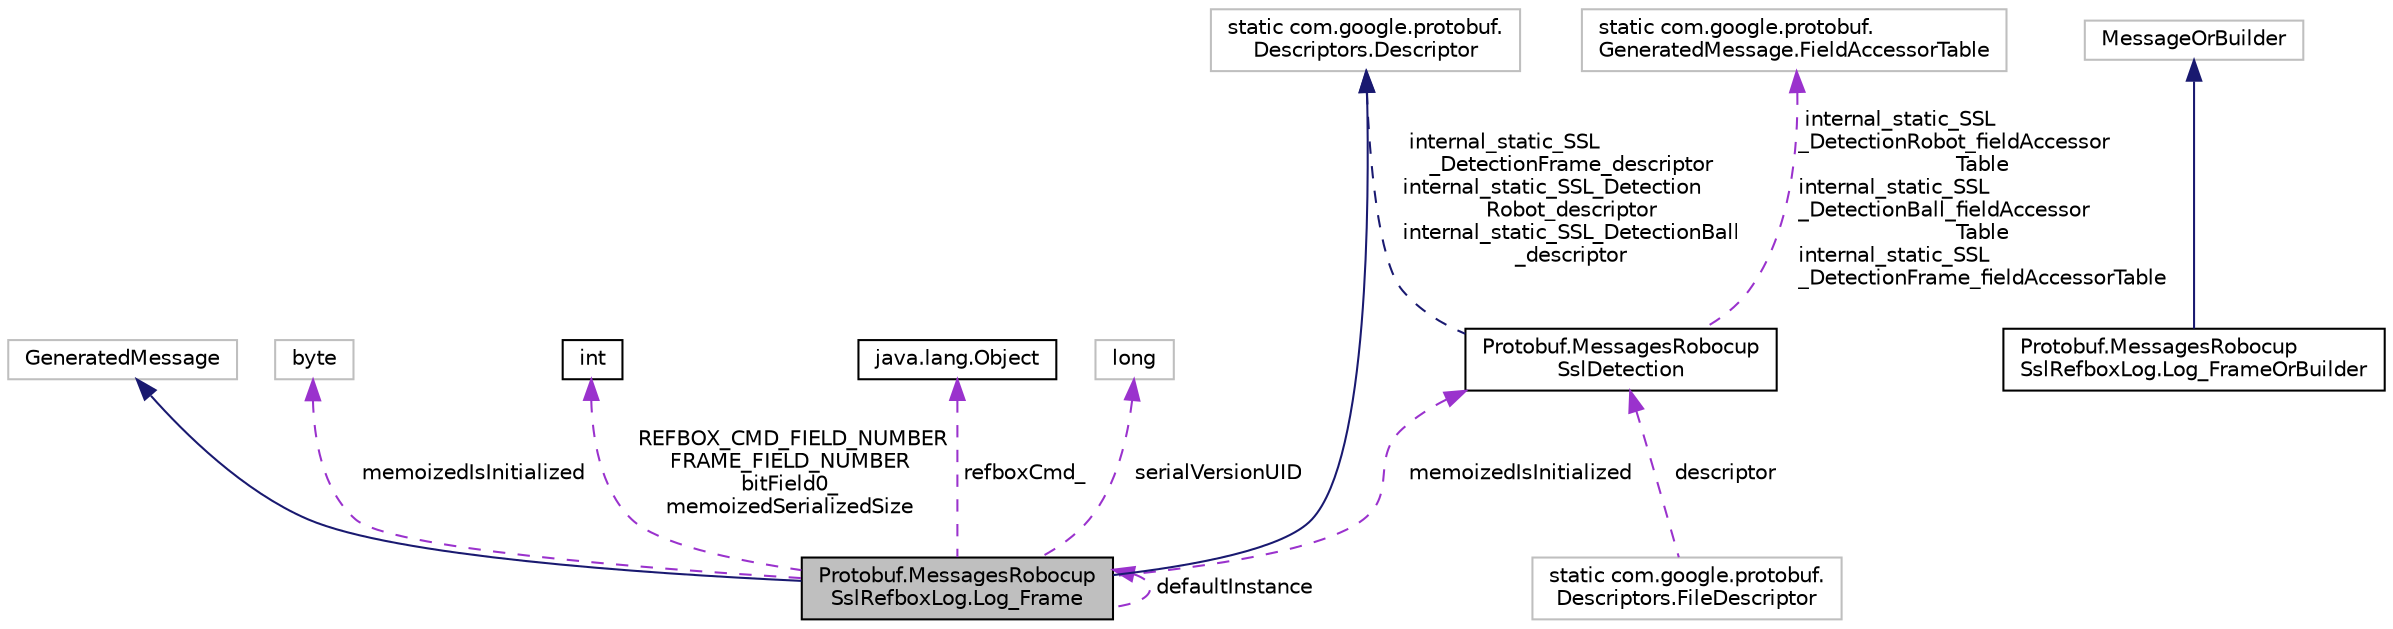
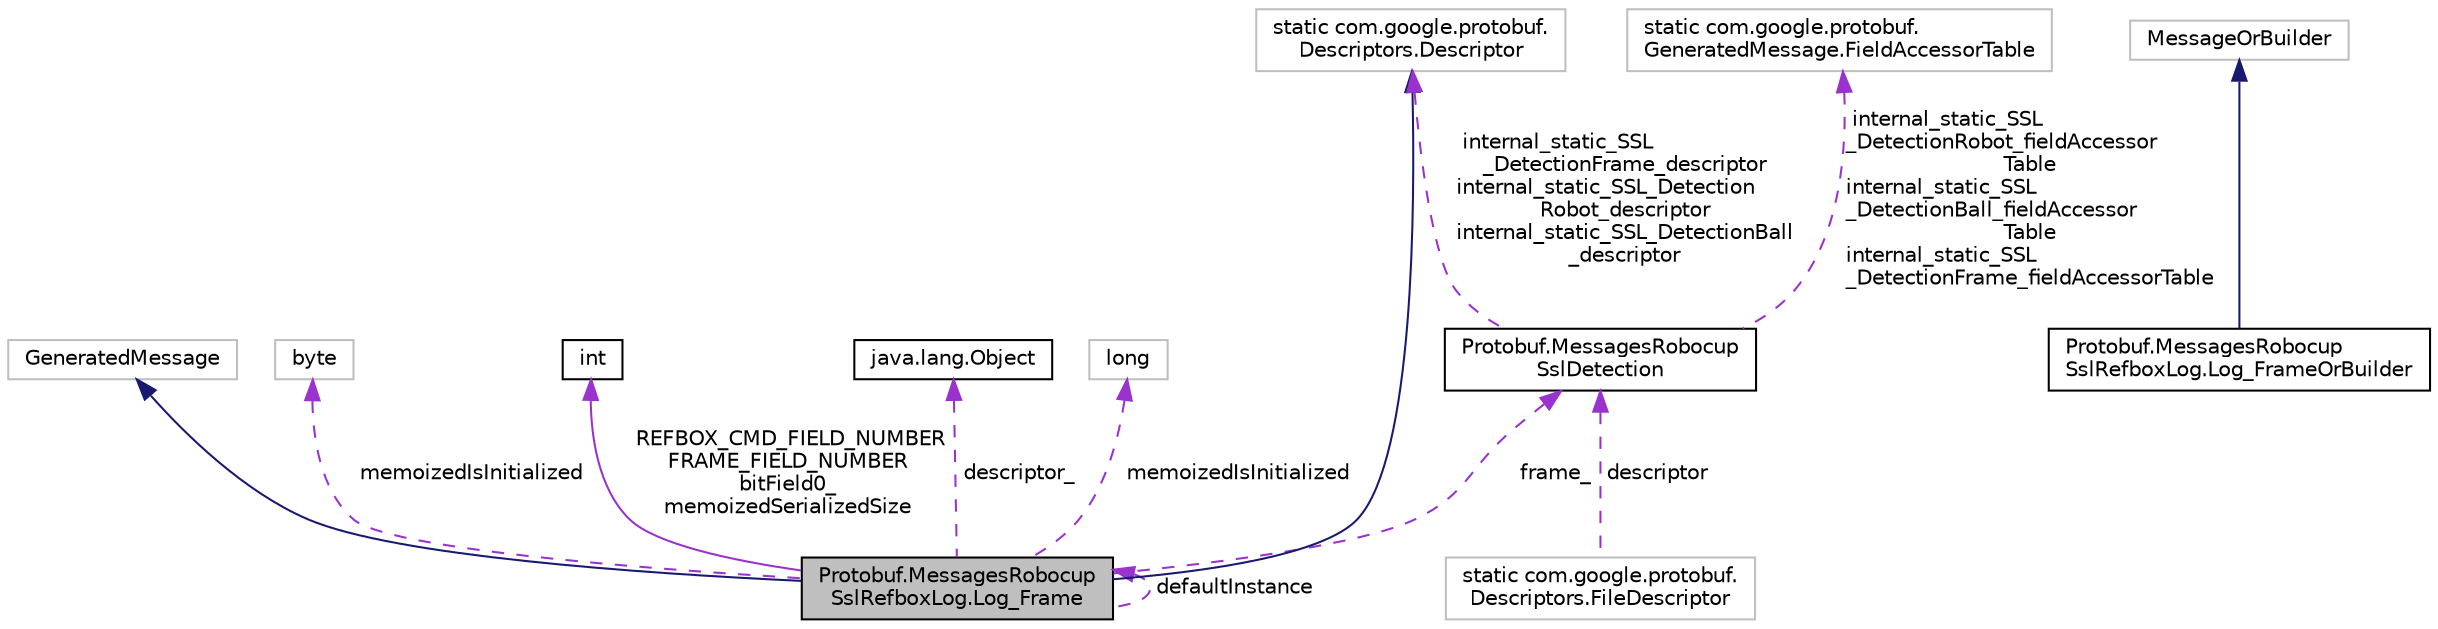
(1381, 231) -> (1433, 224)
(1022, 474) -> (1017, 474)
(1216, 474) -> (1236, 474)
(1518, 474) -> (1553, 474)
(653, 533) -> (652, 533)
